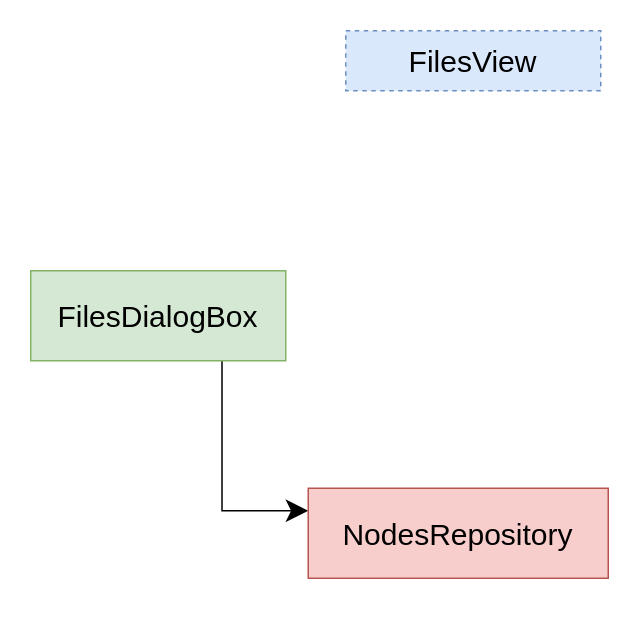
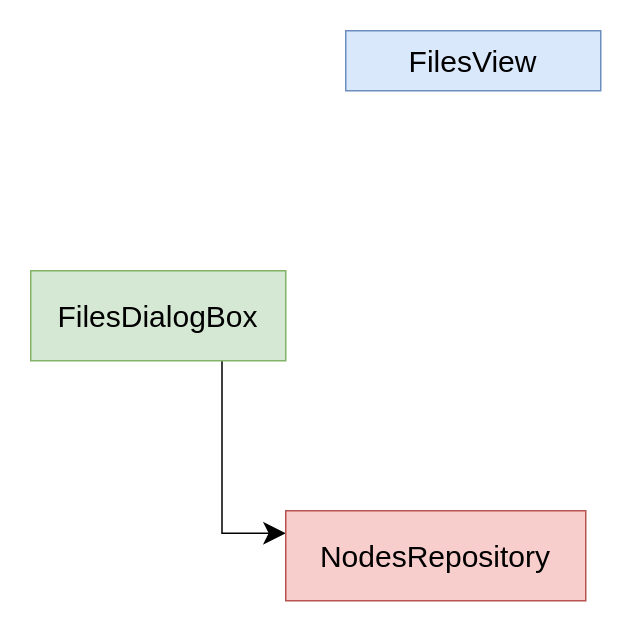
(473, 61) -> (473, 61)
(458, 533) -> (436, 556)
